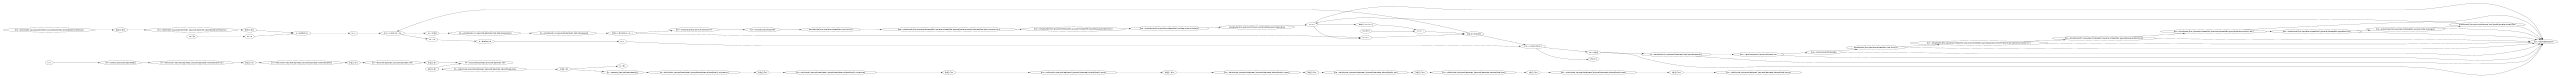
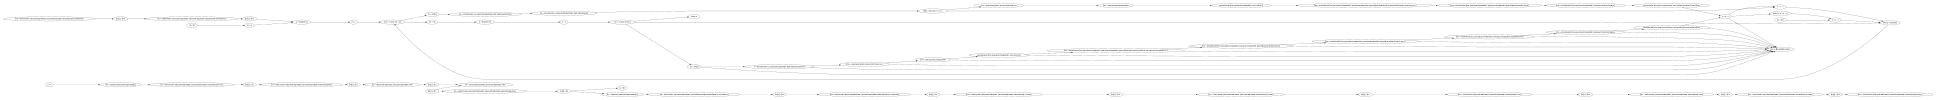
(1502, 40) -> (1257, 22)
